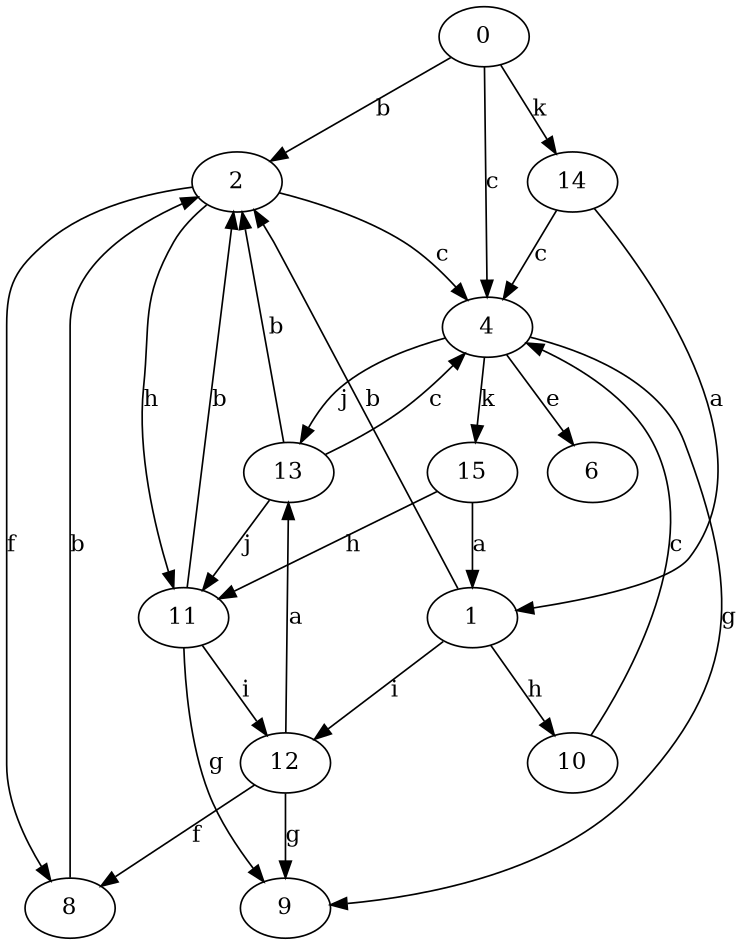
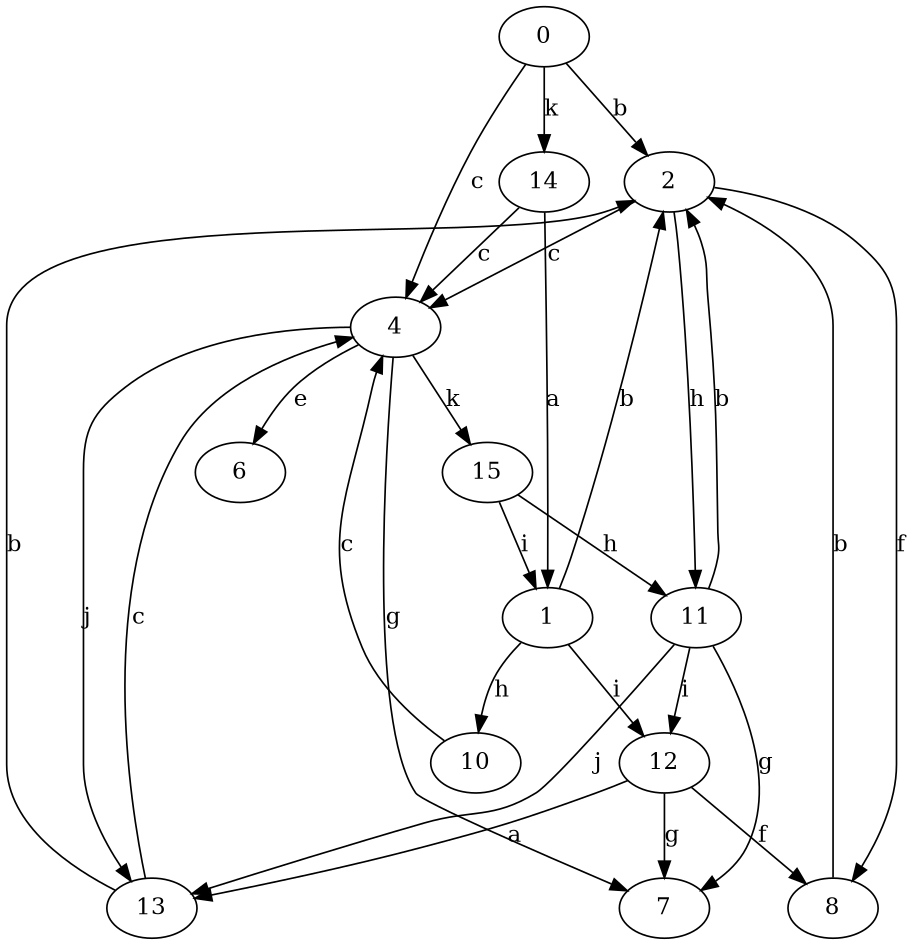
(241, 538) -> (484, 812)
(480, 545) -> (525, 545)
(285, 908) -> (664, 908)
